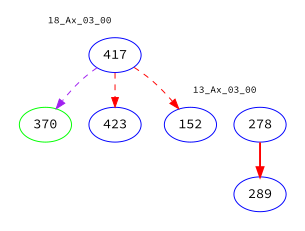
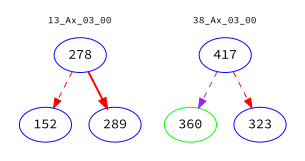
(80, 21) -> (225, 21)
(163, 91) -> (65, 86)
(45, 125) -> (190, 125)
(115, 125) -> (260, 125)
